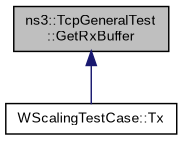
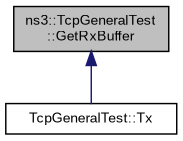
(91, 119) -> (91, 119)
